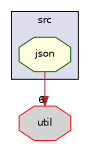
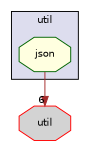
(45, 21) -> (45, 21)
